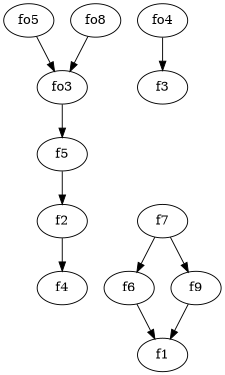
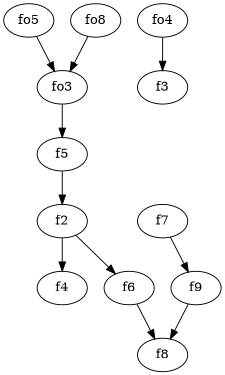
(148, 250) -> (92, 251)
(163, 355) -> (163, 355)
